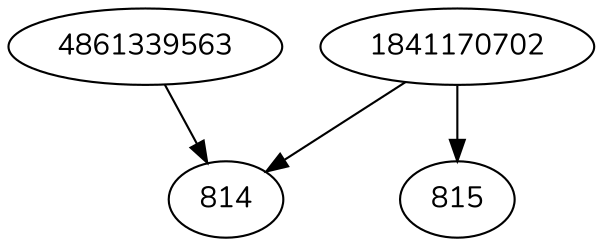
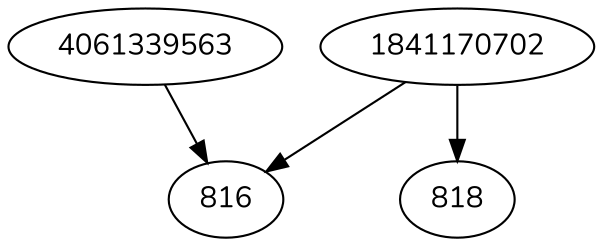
(145, 47) -> (145, 47)
(226, 199) -> (226, 199)
(457, 199) -> (457, 199)
